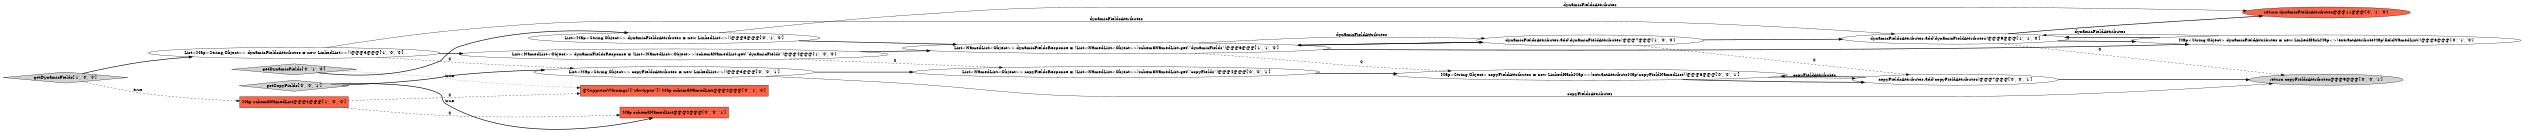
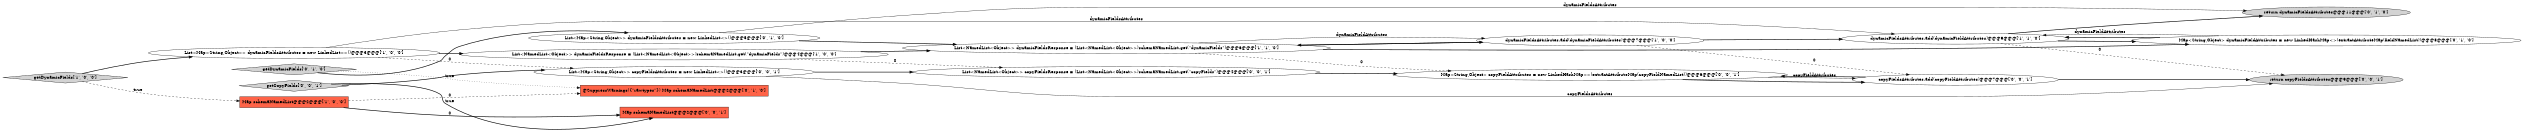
(2326, 12) -> (2326, 12)
(487, 117) -> (487, 117)
